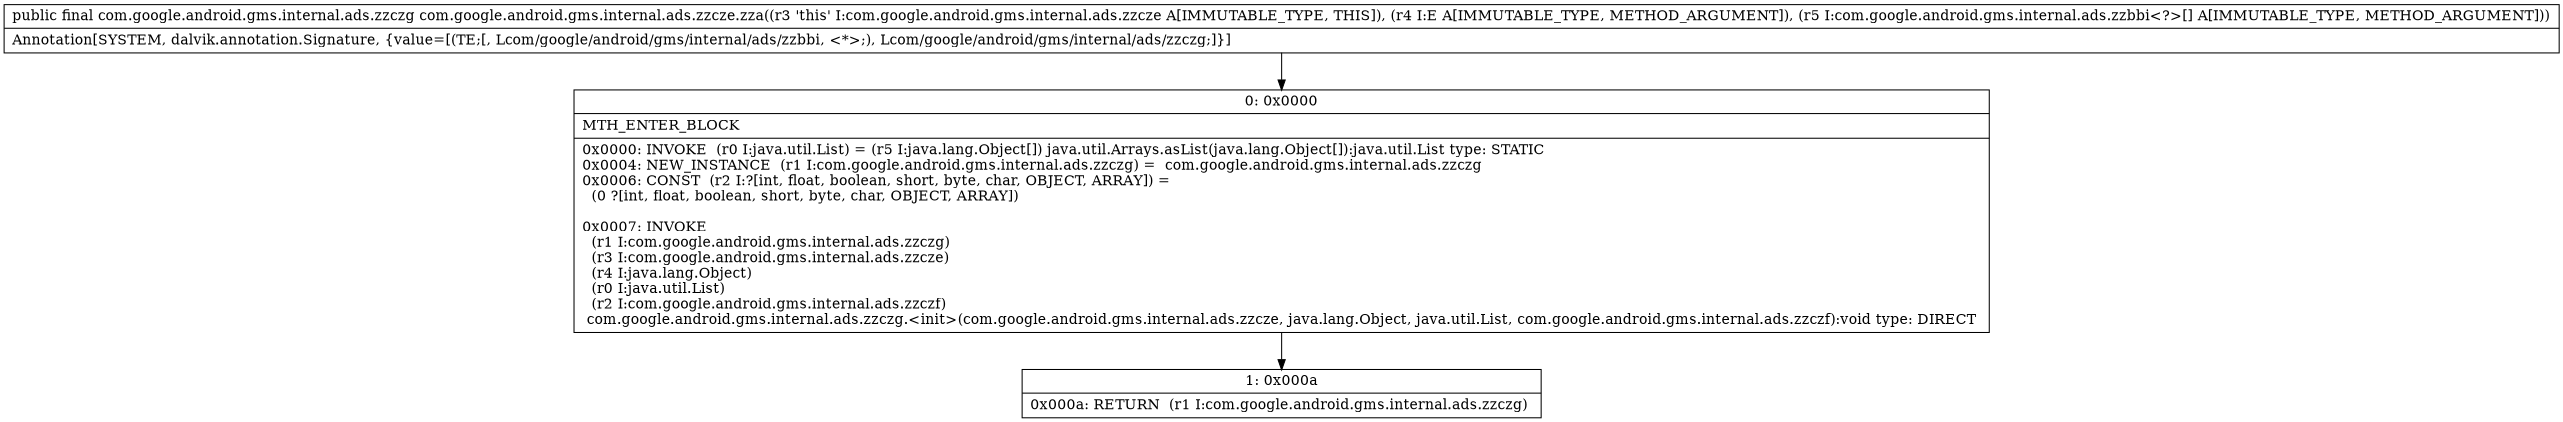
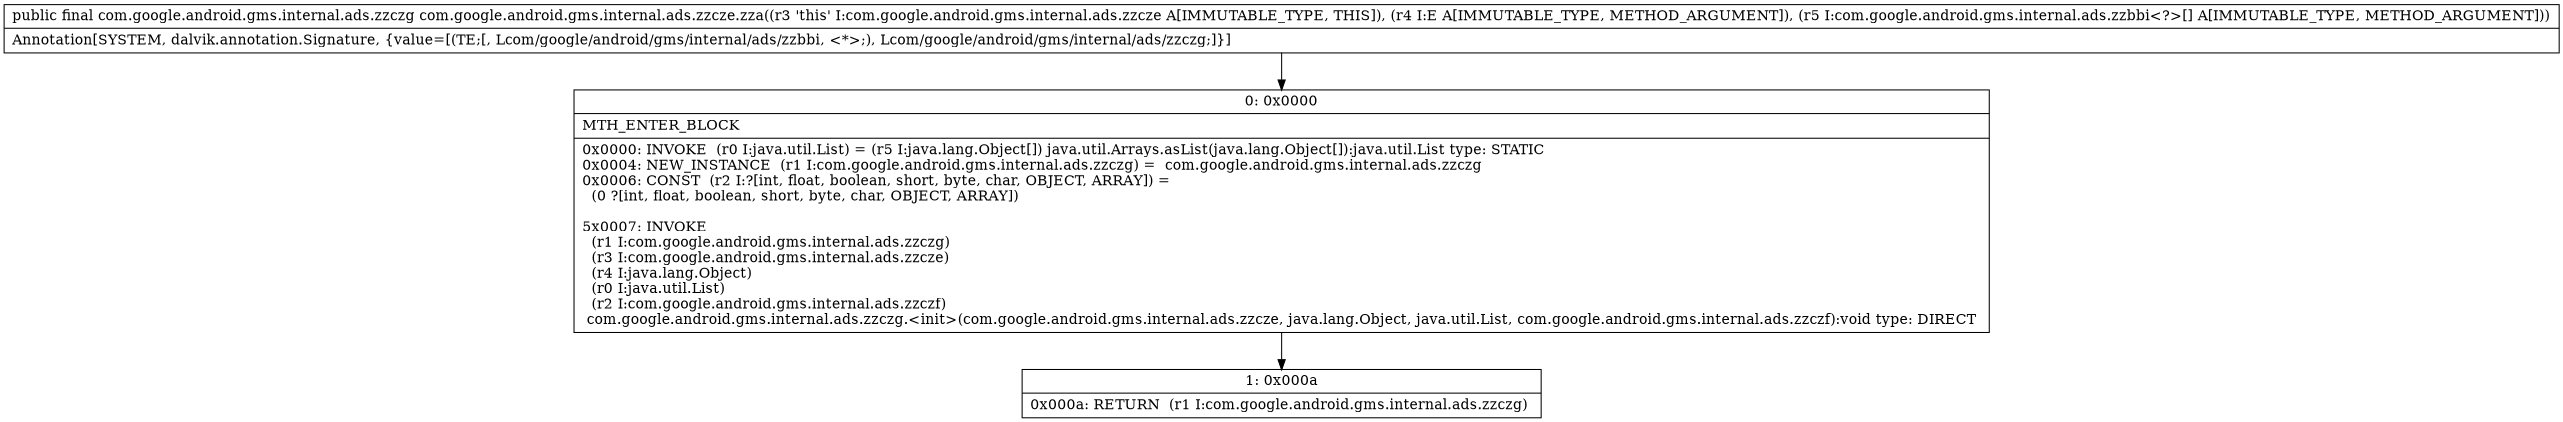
(650, 227) -> (650, 227)
